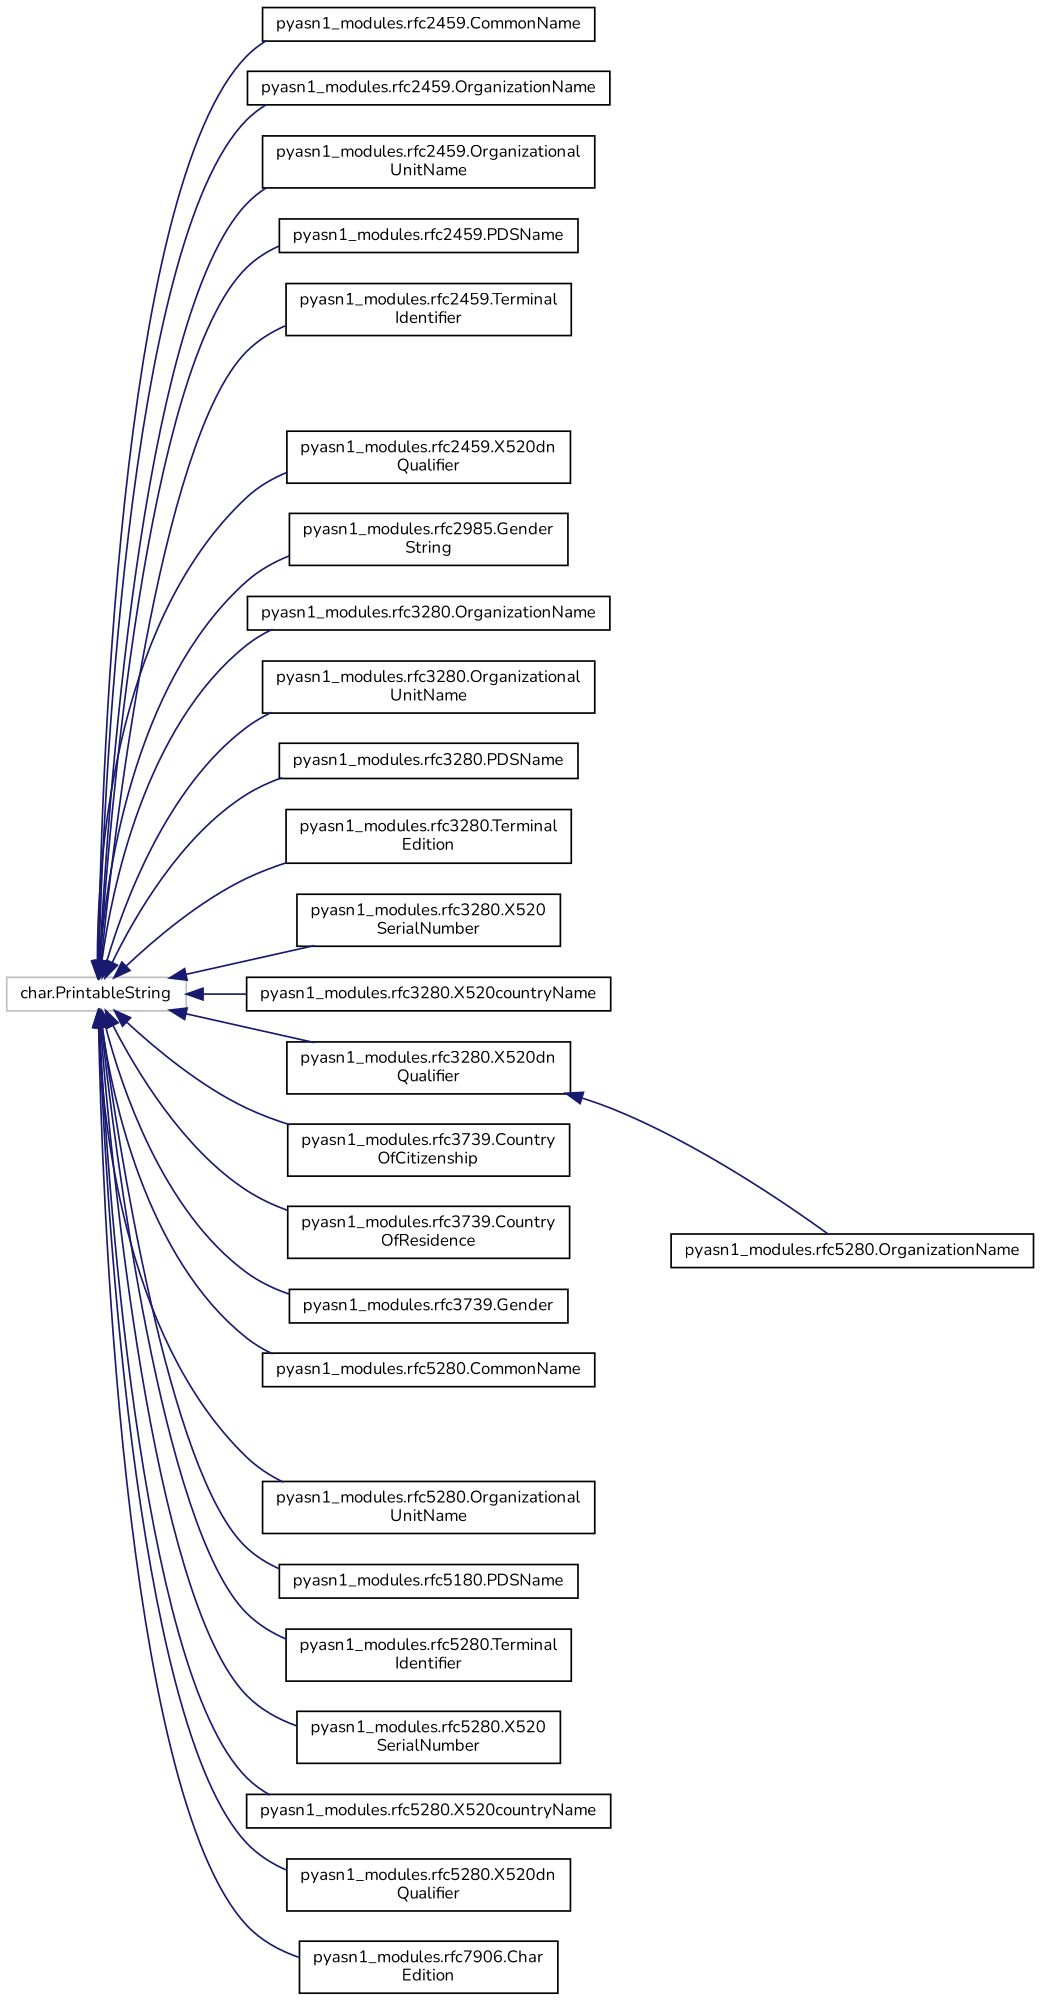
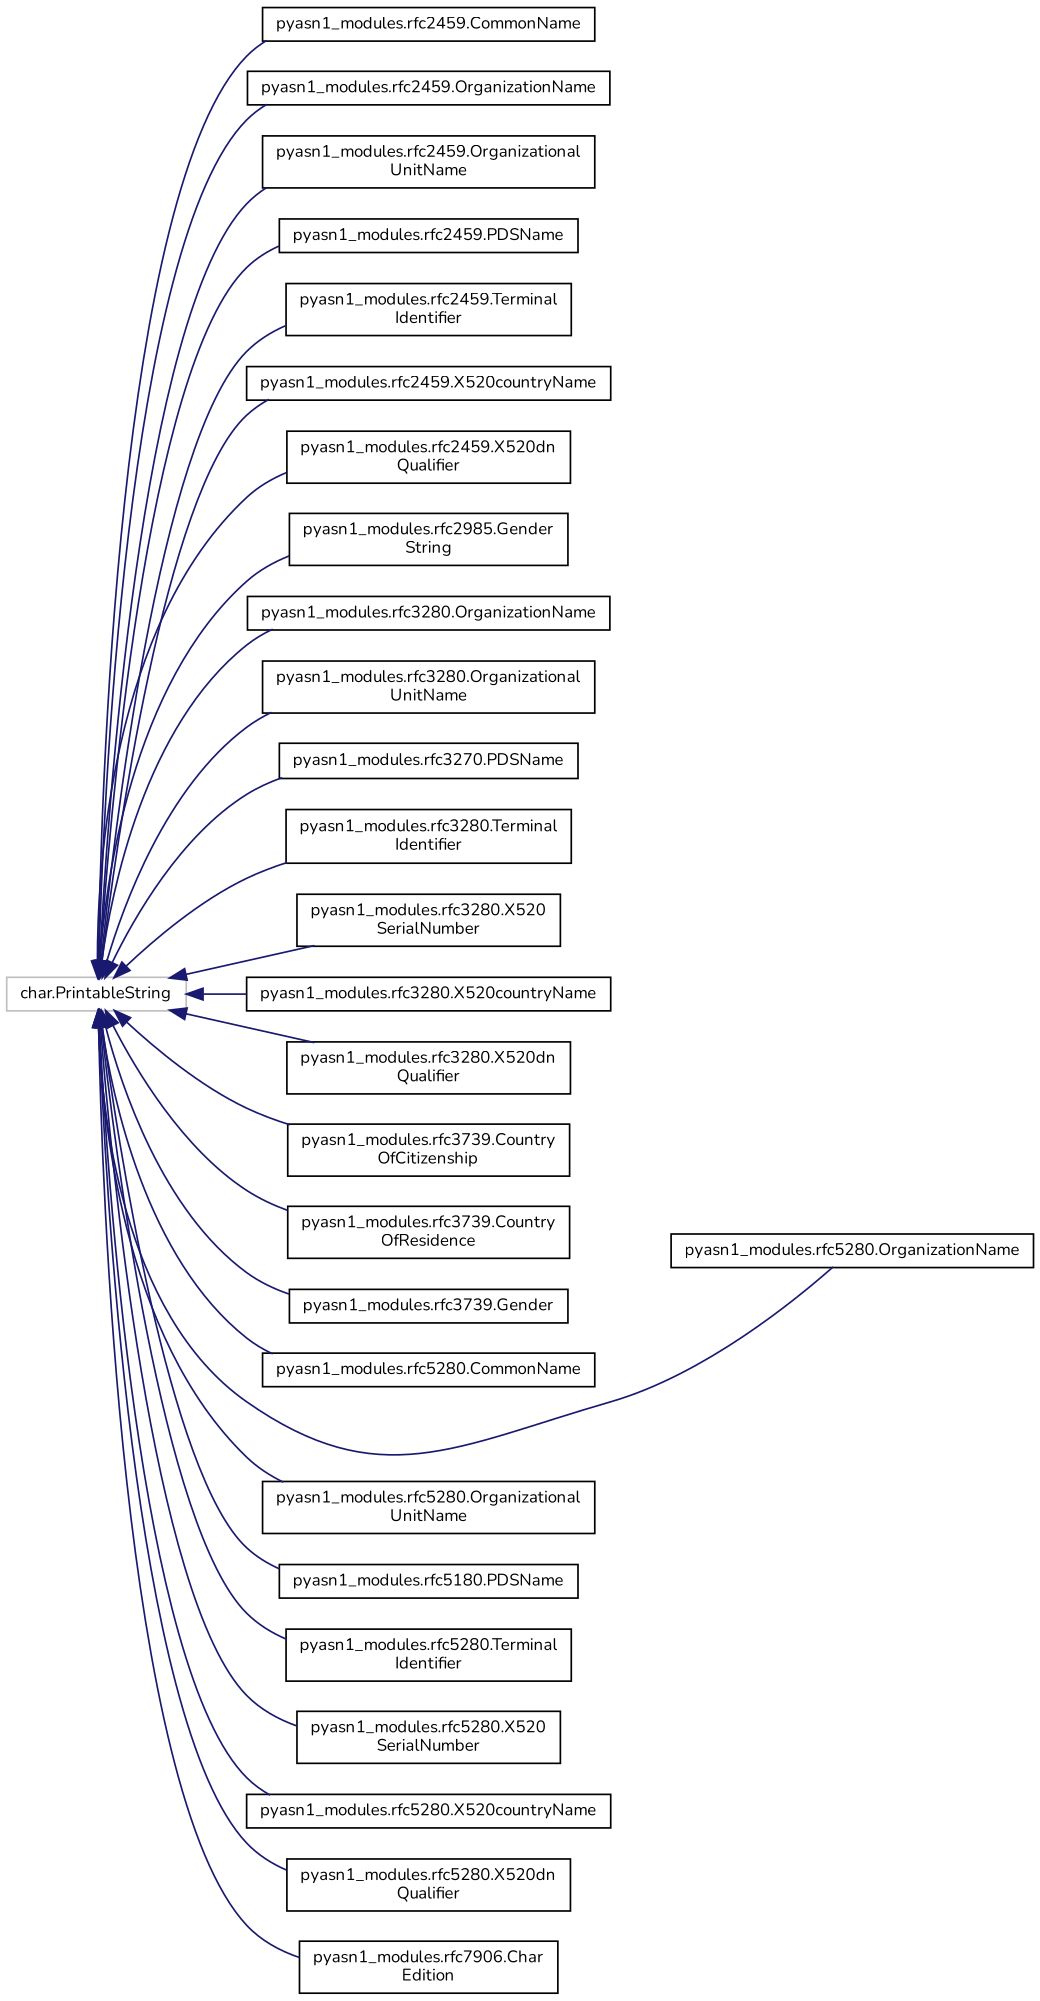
none -> (429, 383)
(429, 761) -> (429, 761)
(429, 836) -> (429, 836)
(710, 1157) -> (350, 1449)
